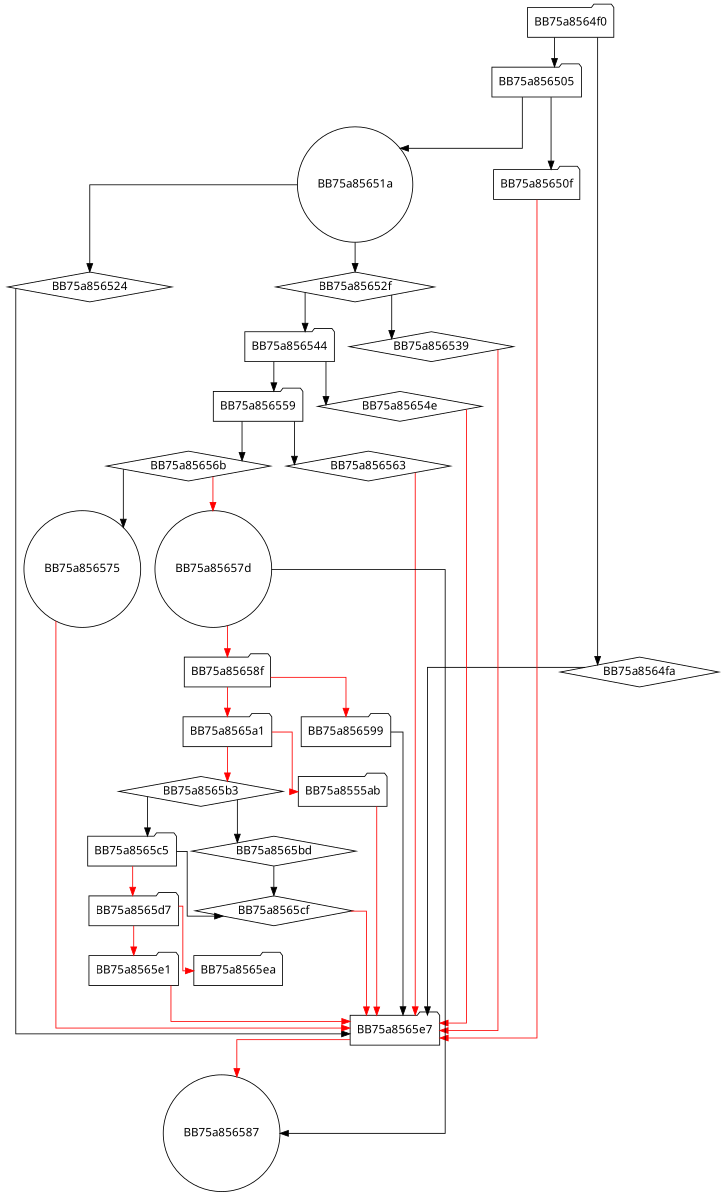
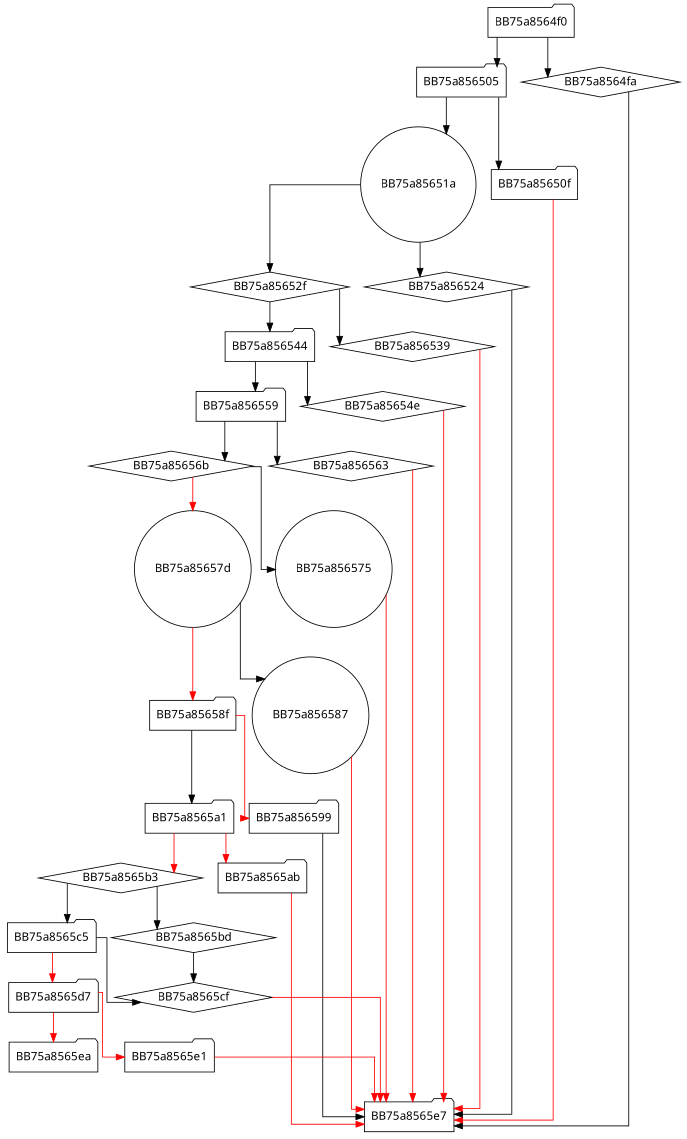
(227, 698) -> (192, 763)
(343, 791) -> (262, 878)
(279, 1040) -> (352, 935)
